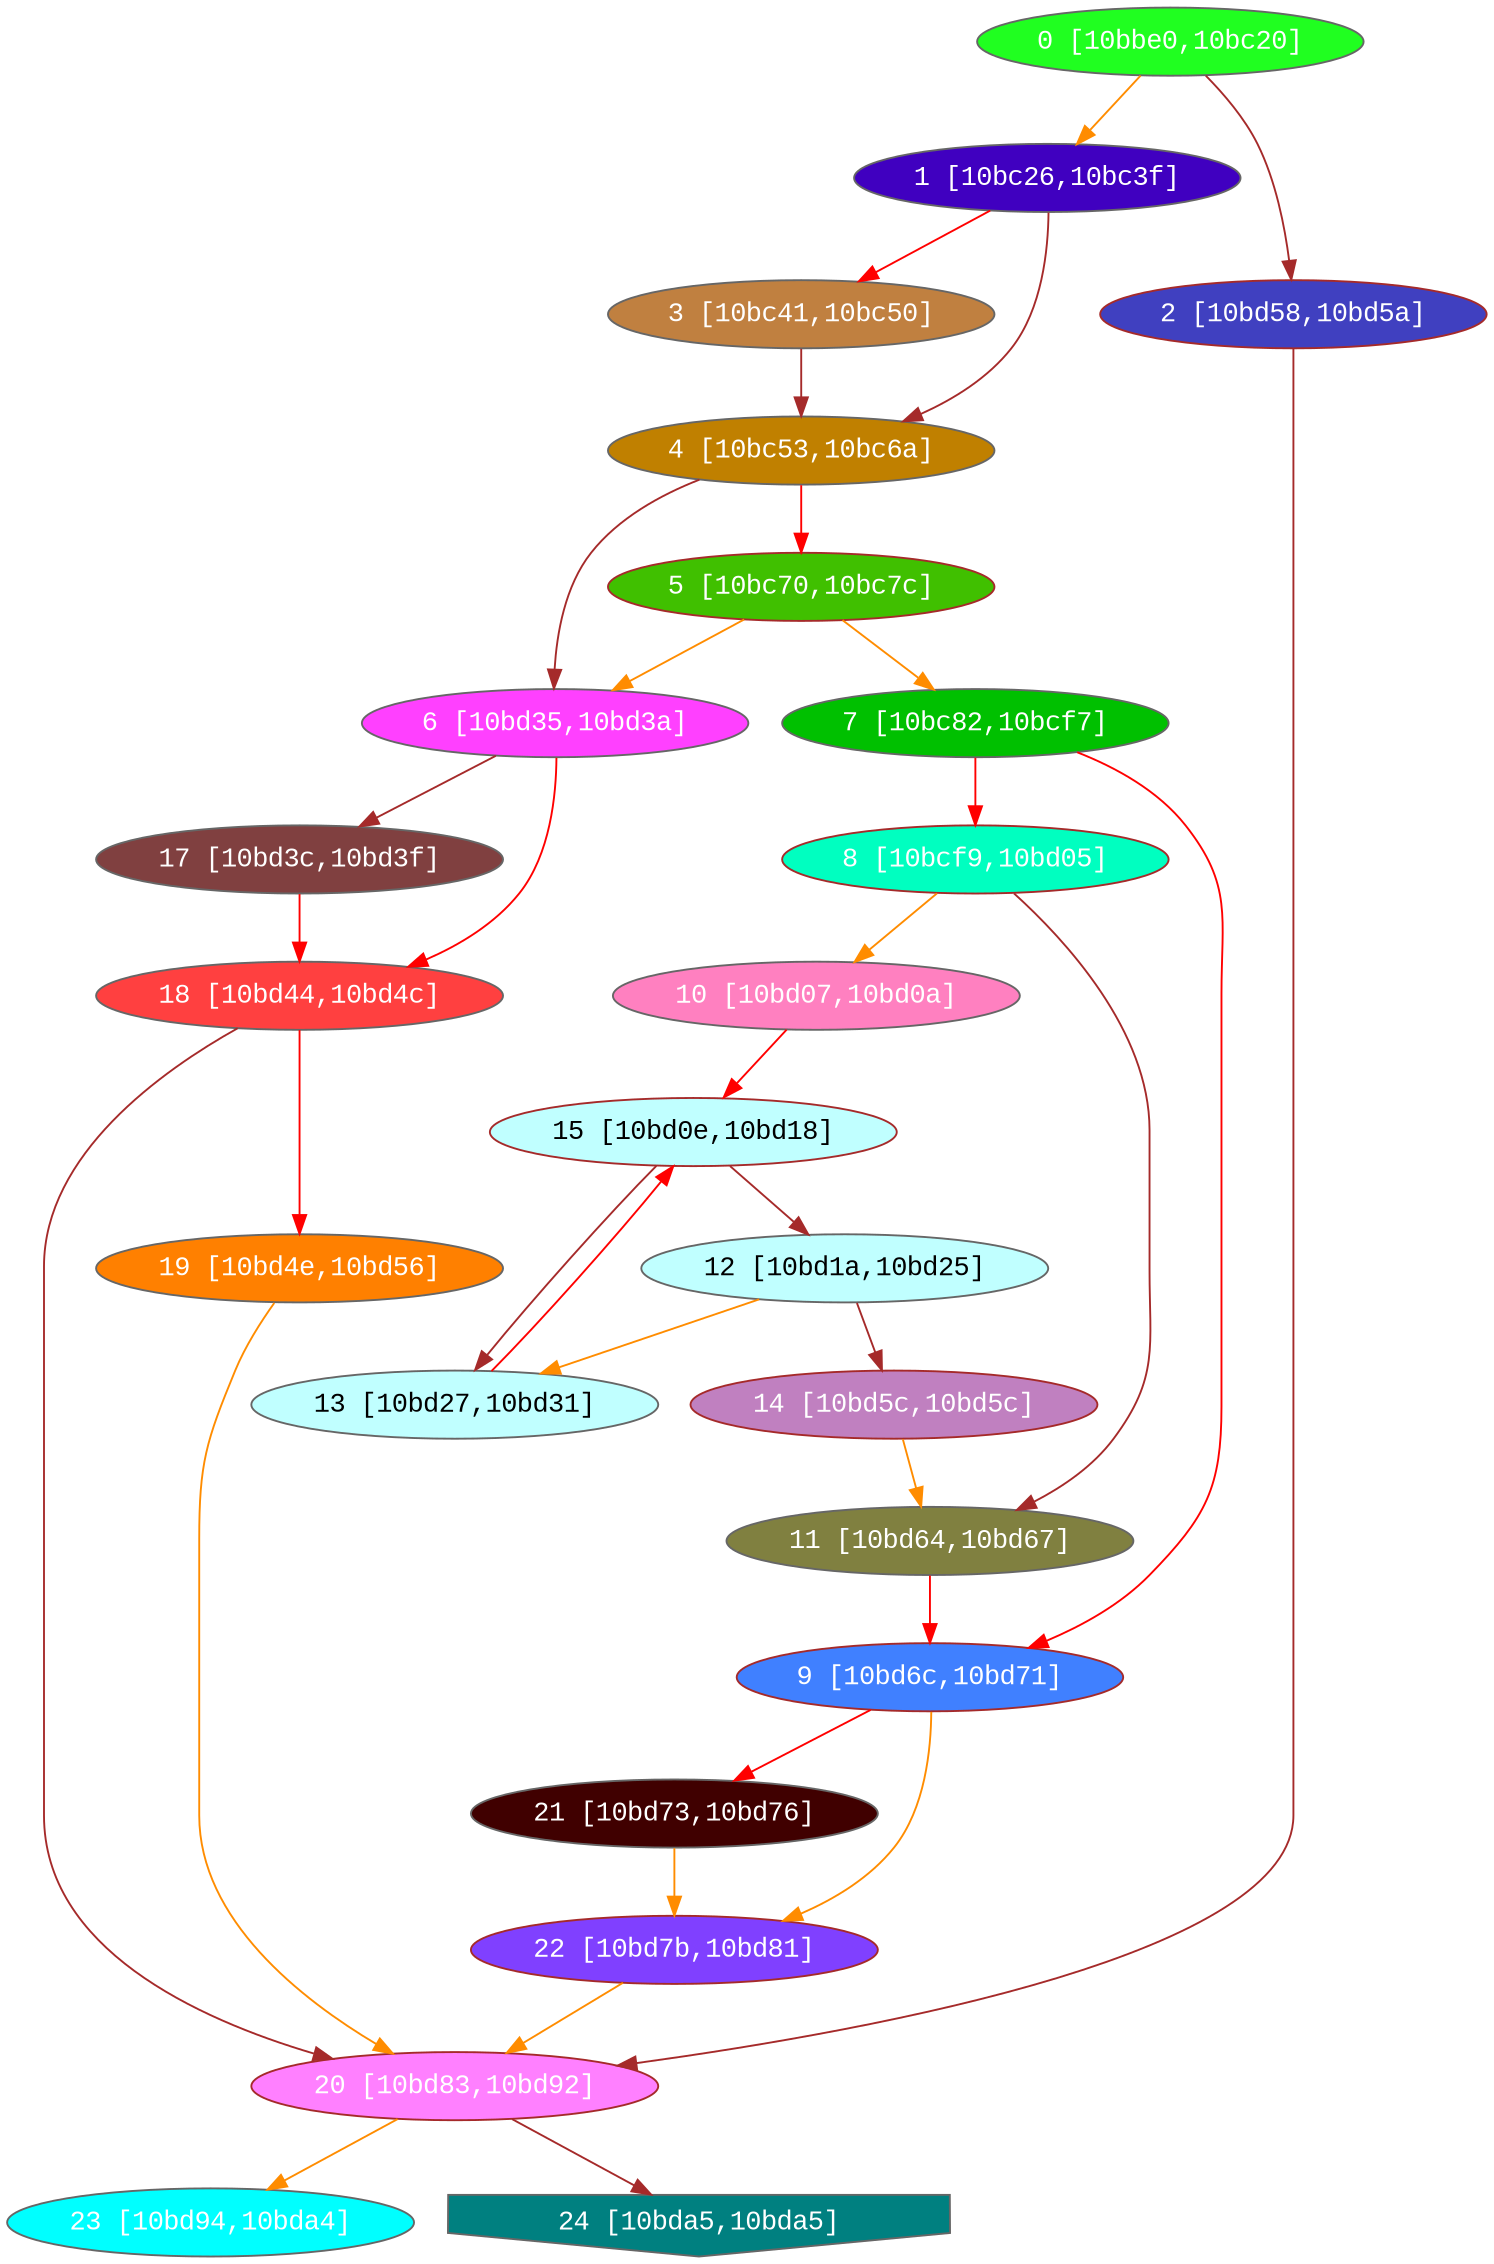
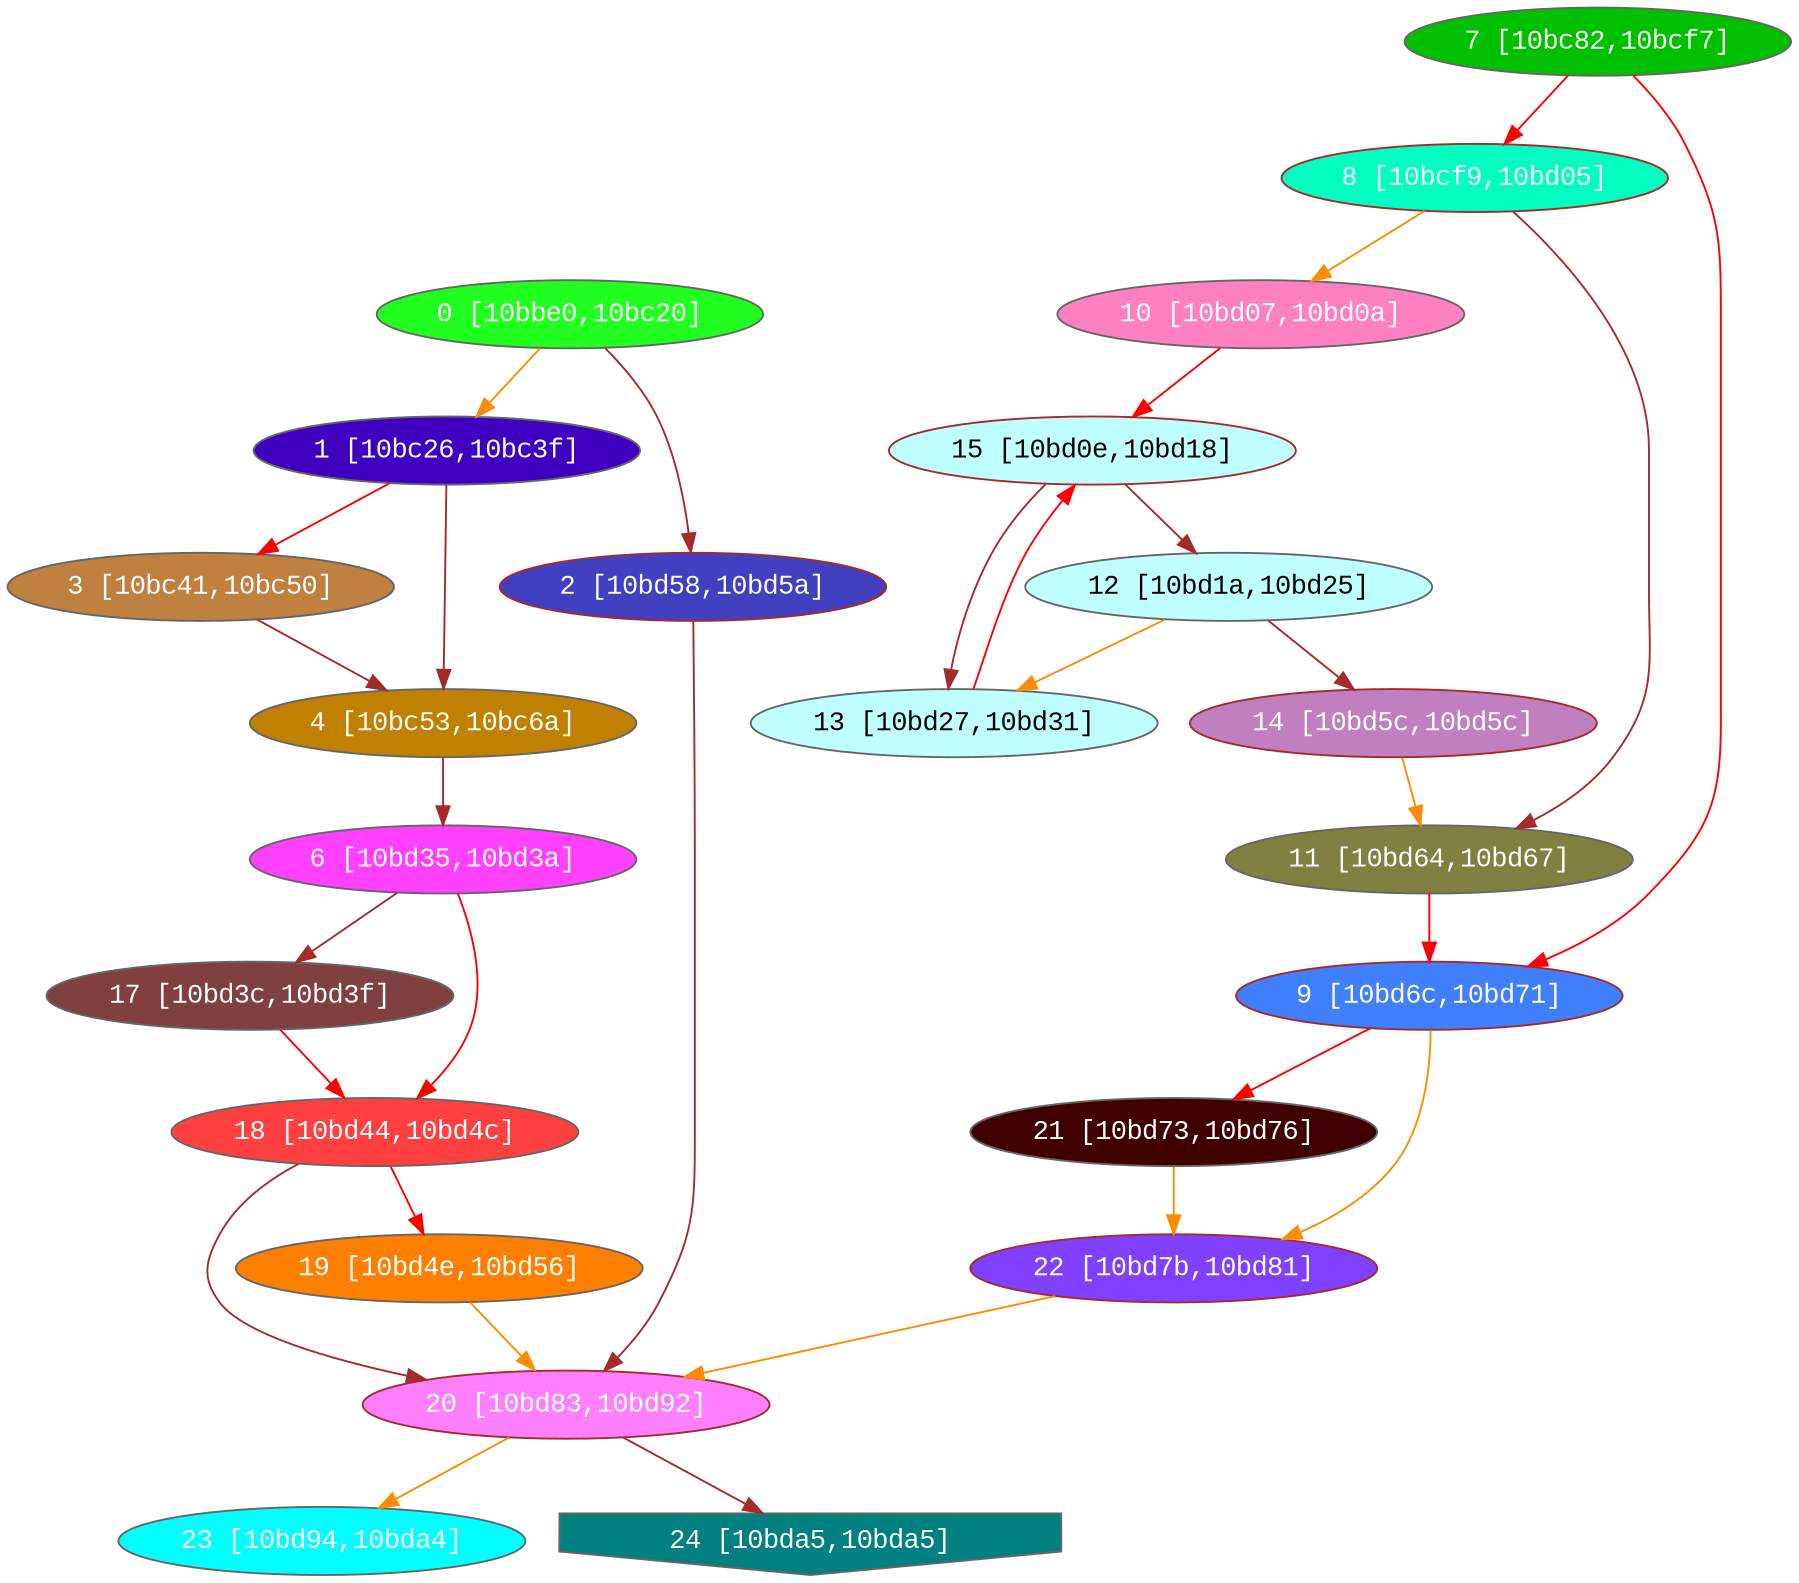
(801, 587) -> none
